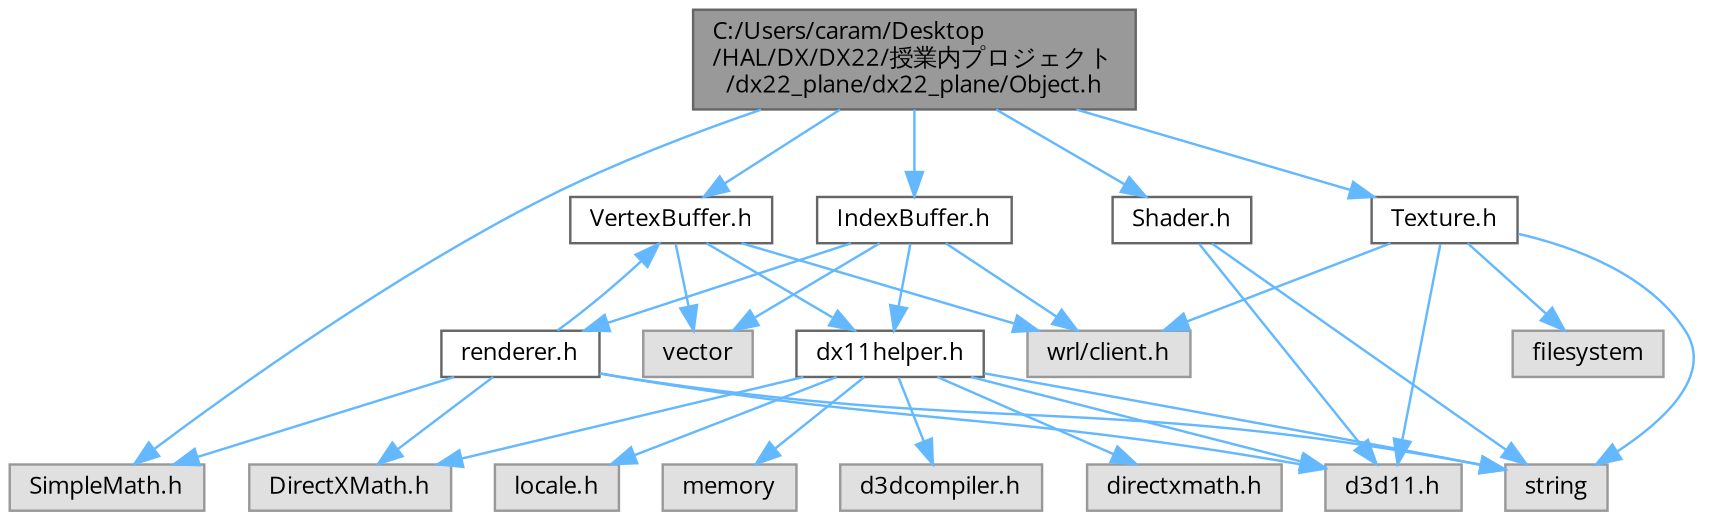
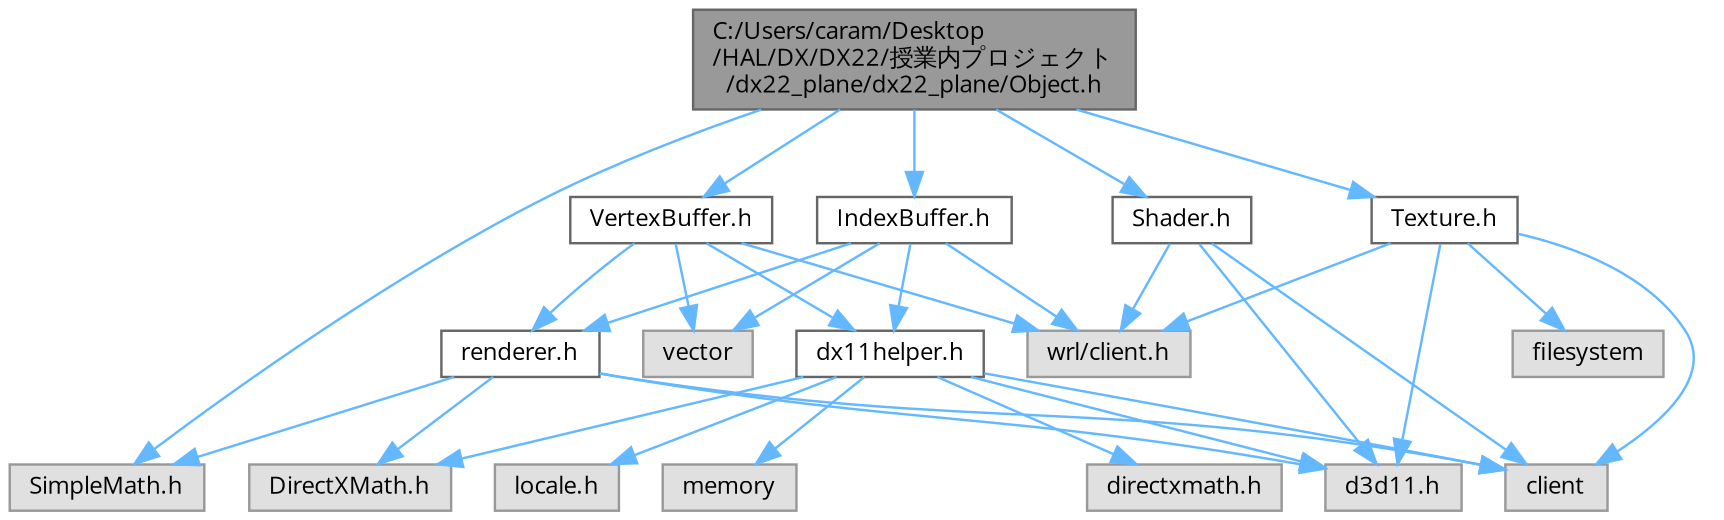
none -> (1151, 276)
(600, 297) -> (592, 277)
(941, 488) -> none
(1556, 488) -> (1556, 488)
